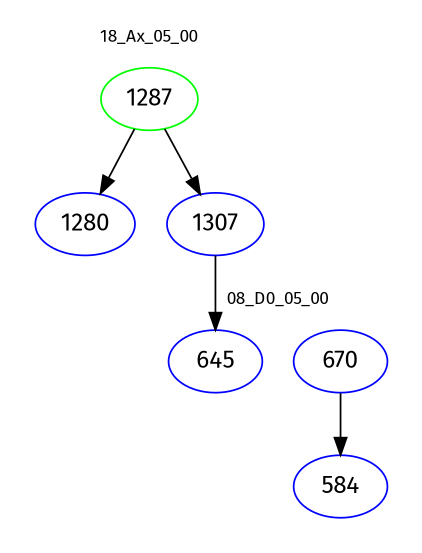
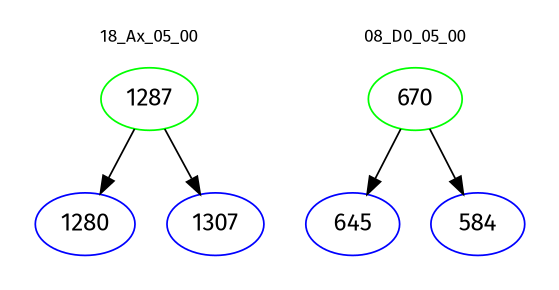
(215, 294) -> (388, 154)
(341, 361) -> (415, 99)
